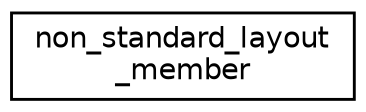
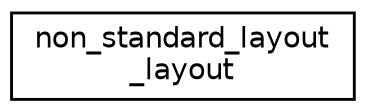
(183, 56) -> (183, 56)
